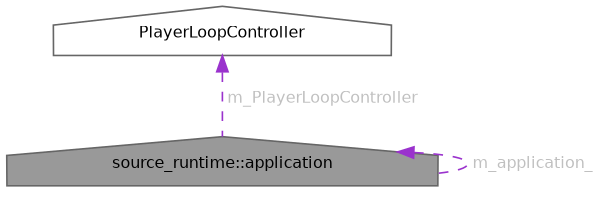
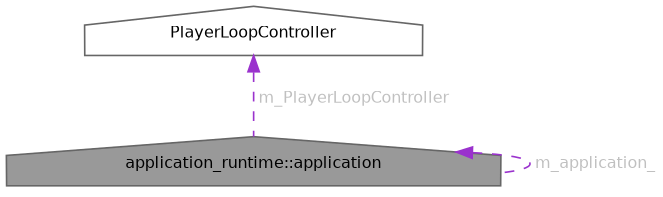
(222, 164) -> (254, 164)
